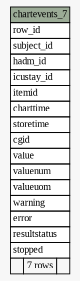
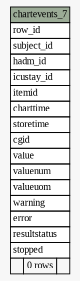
(41, 266) -> (41, 266)
